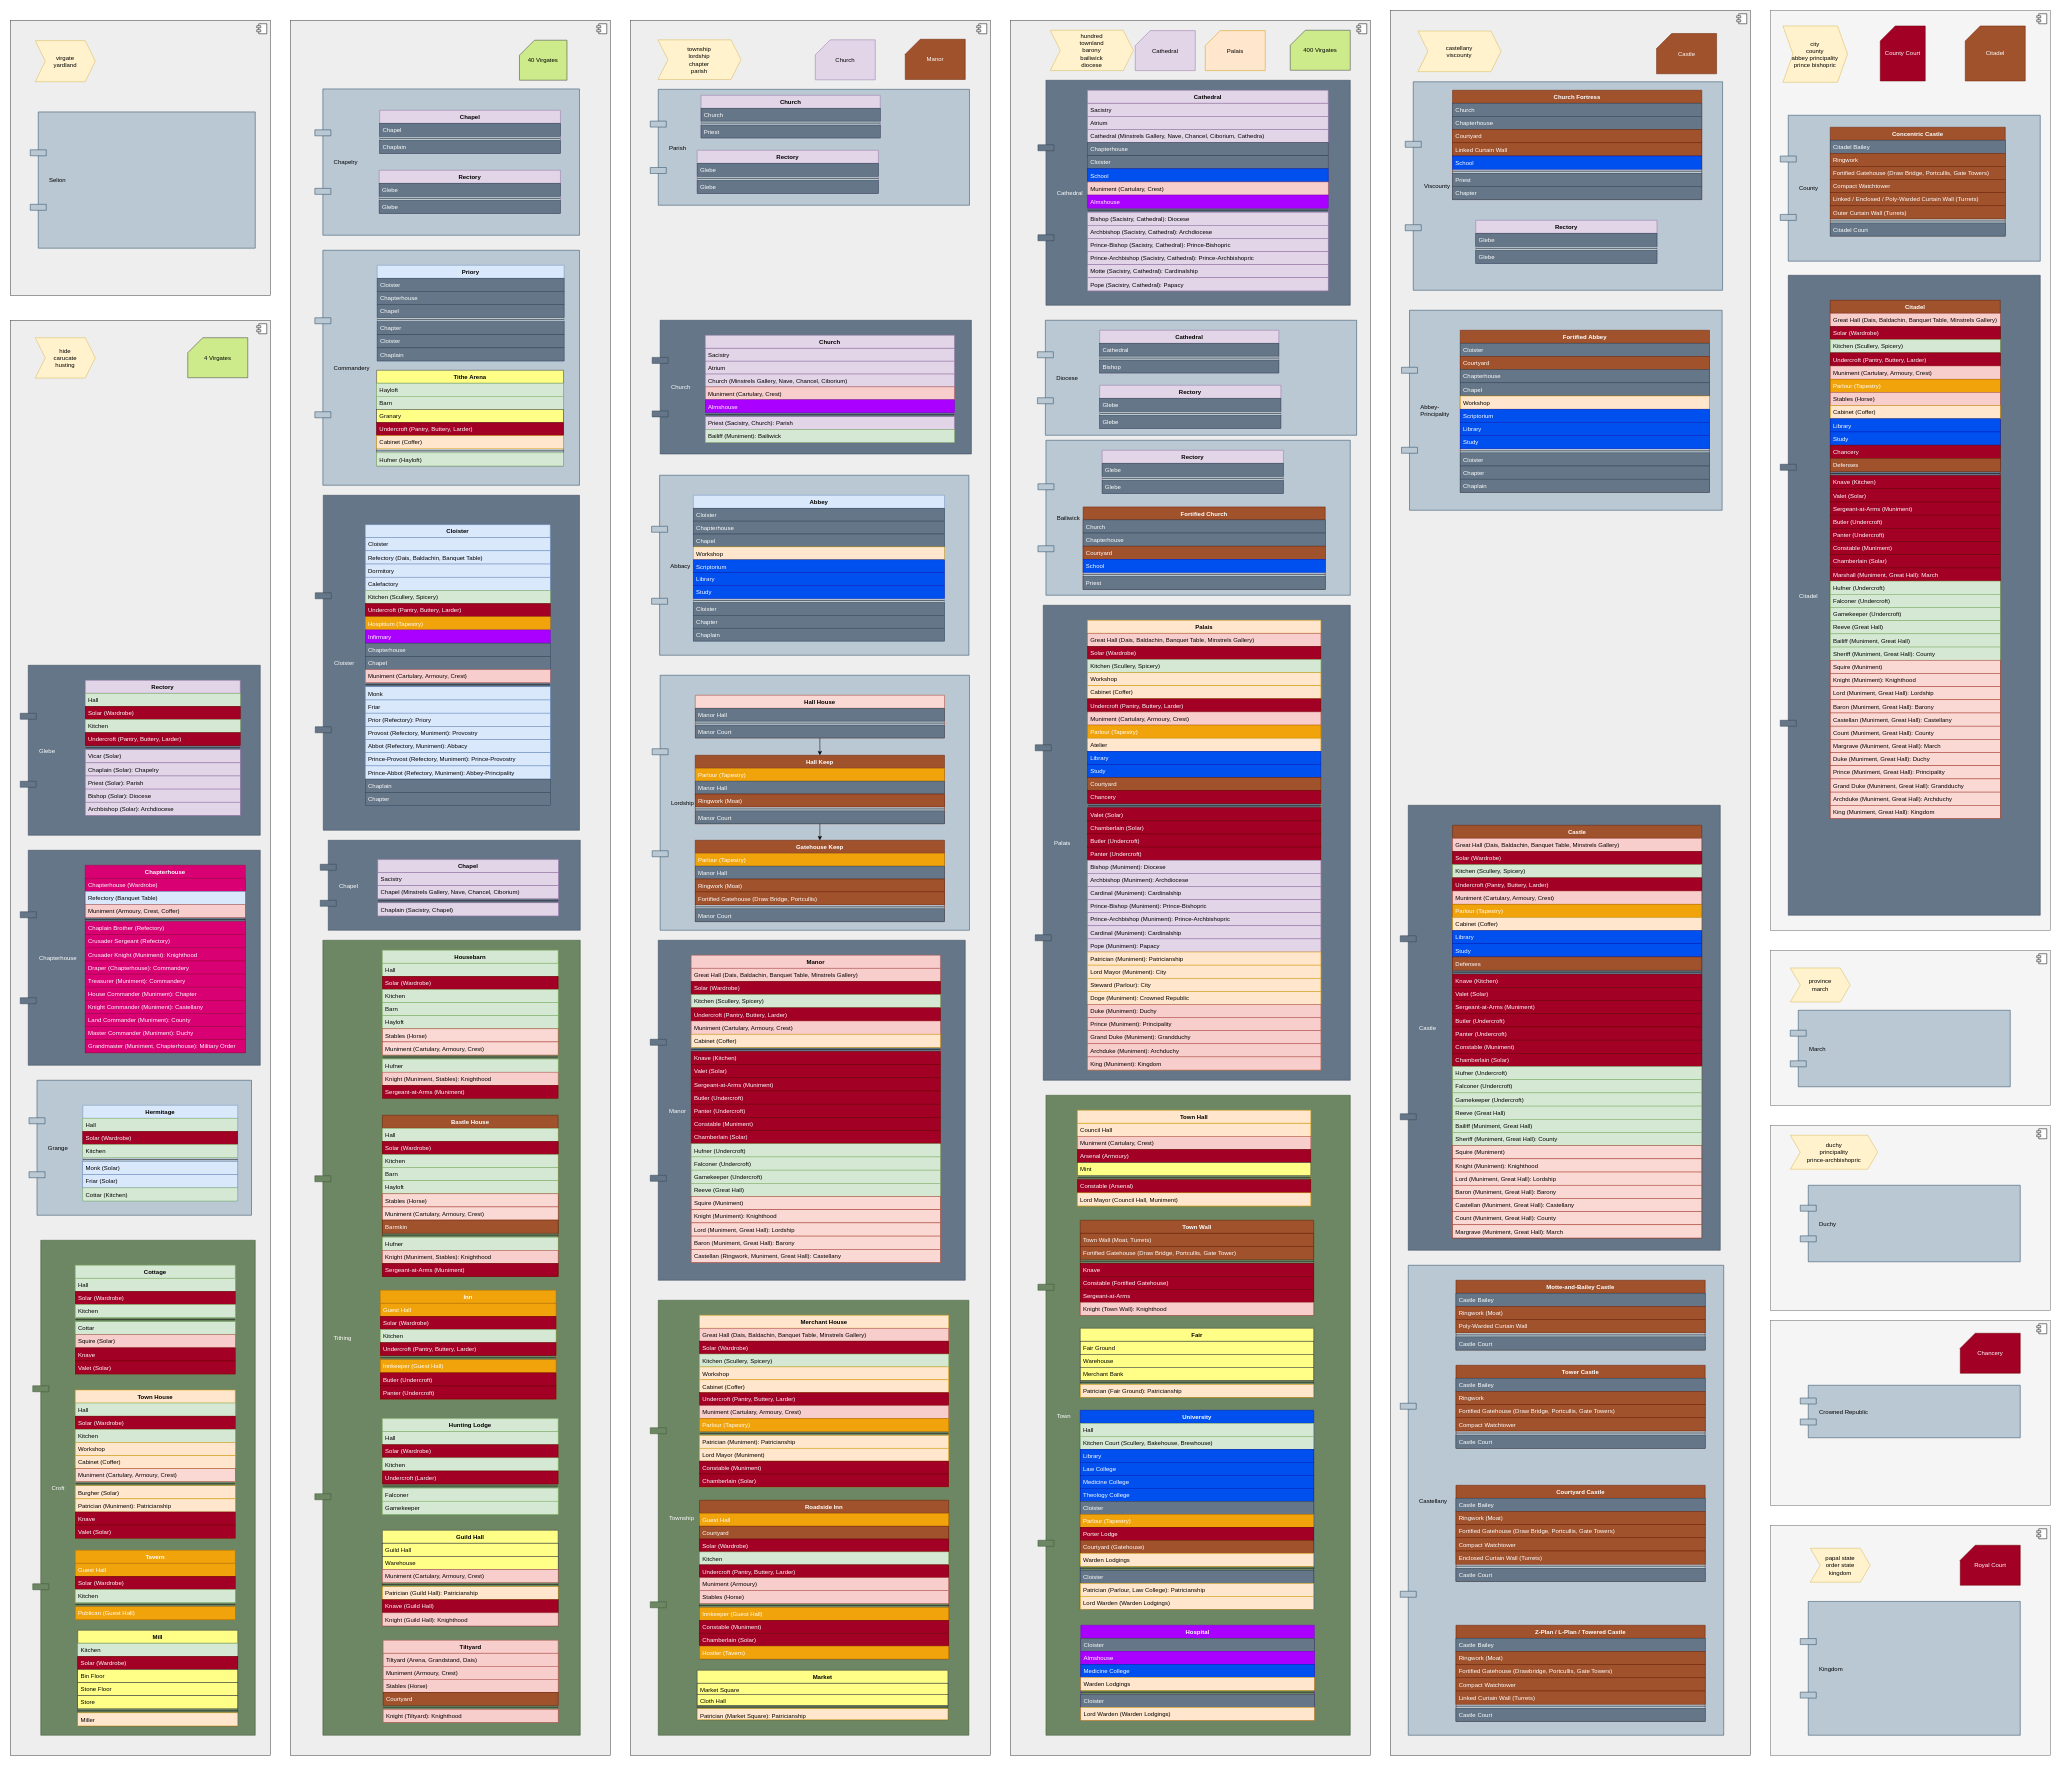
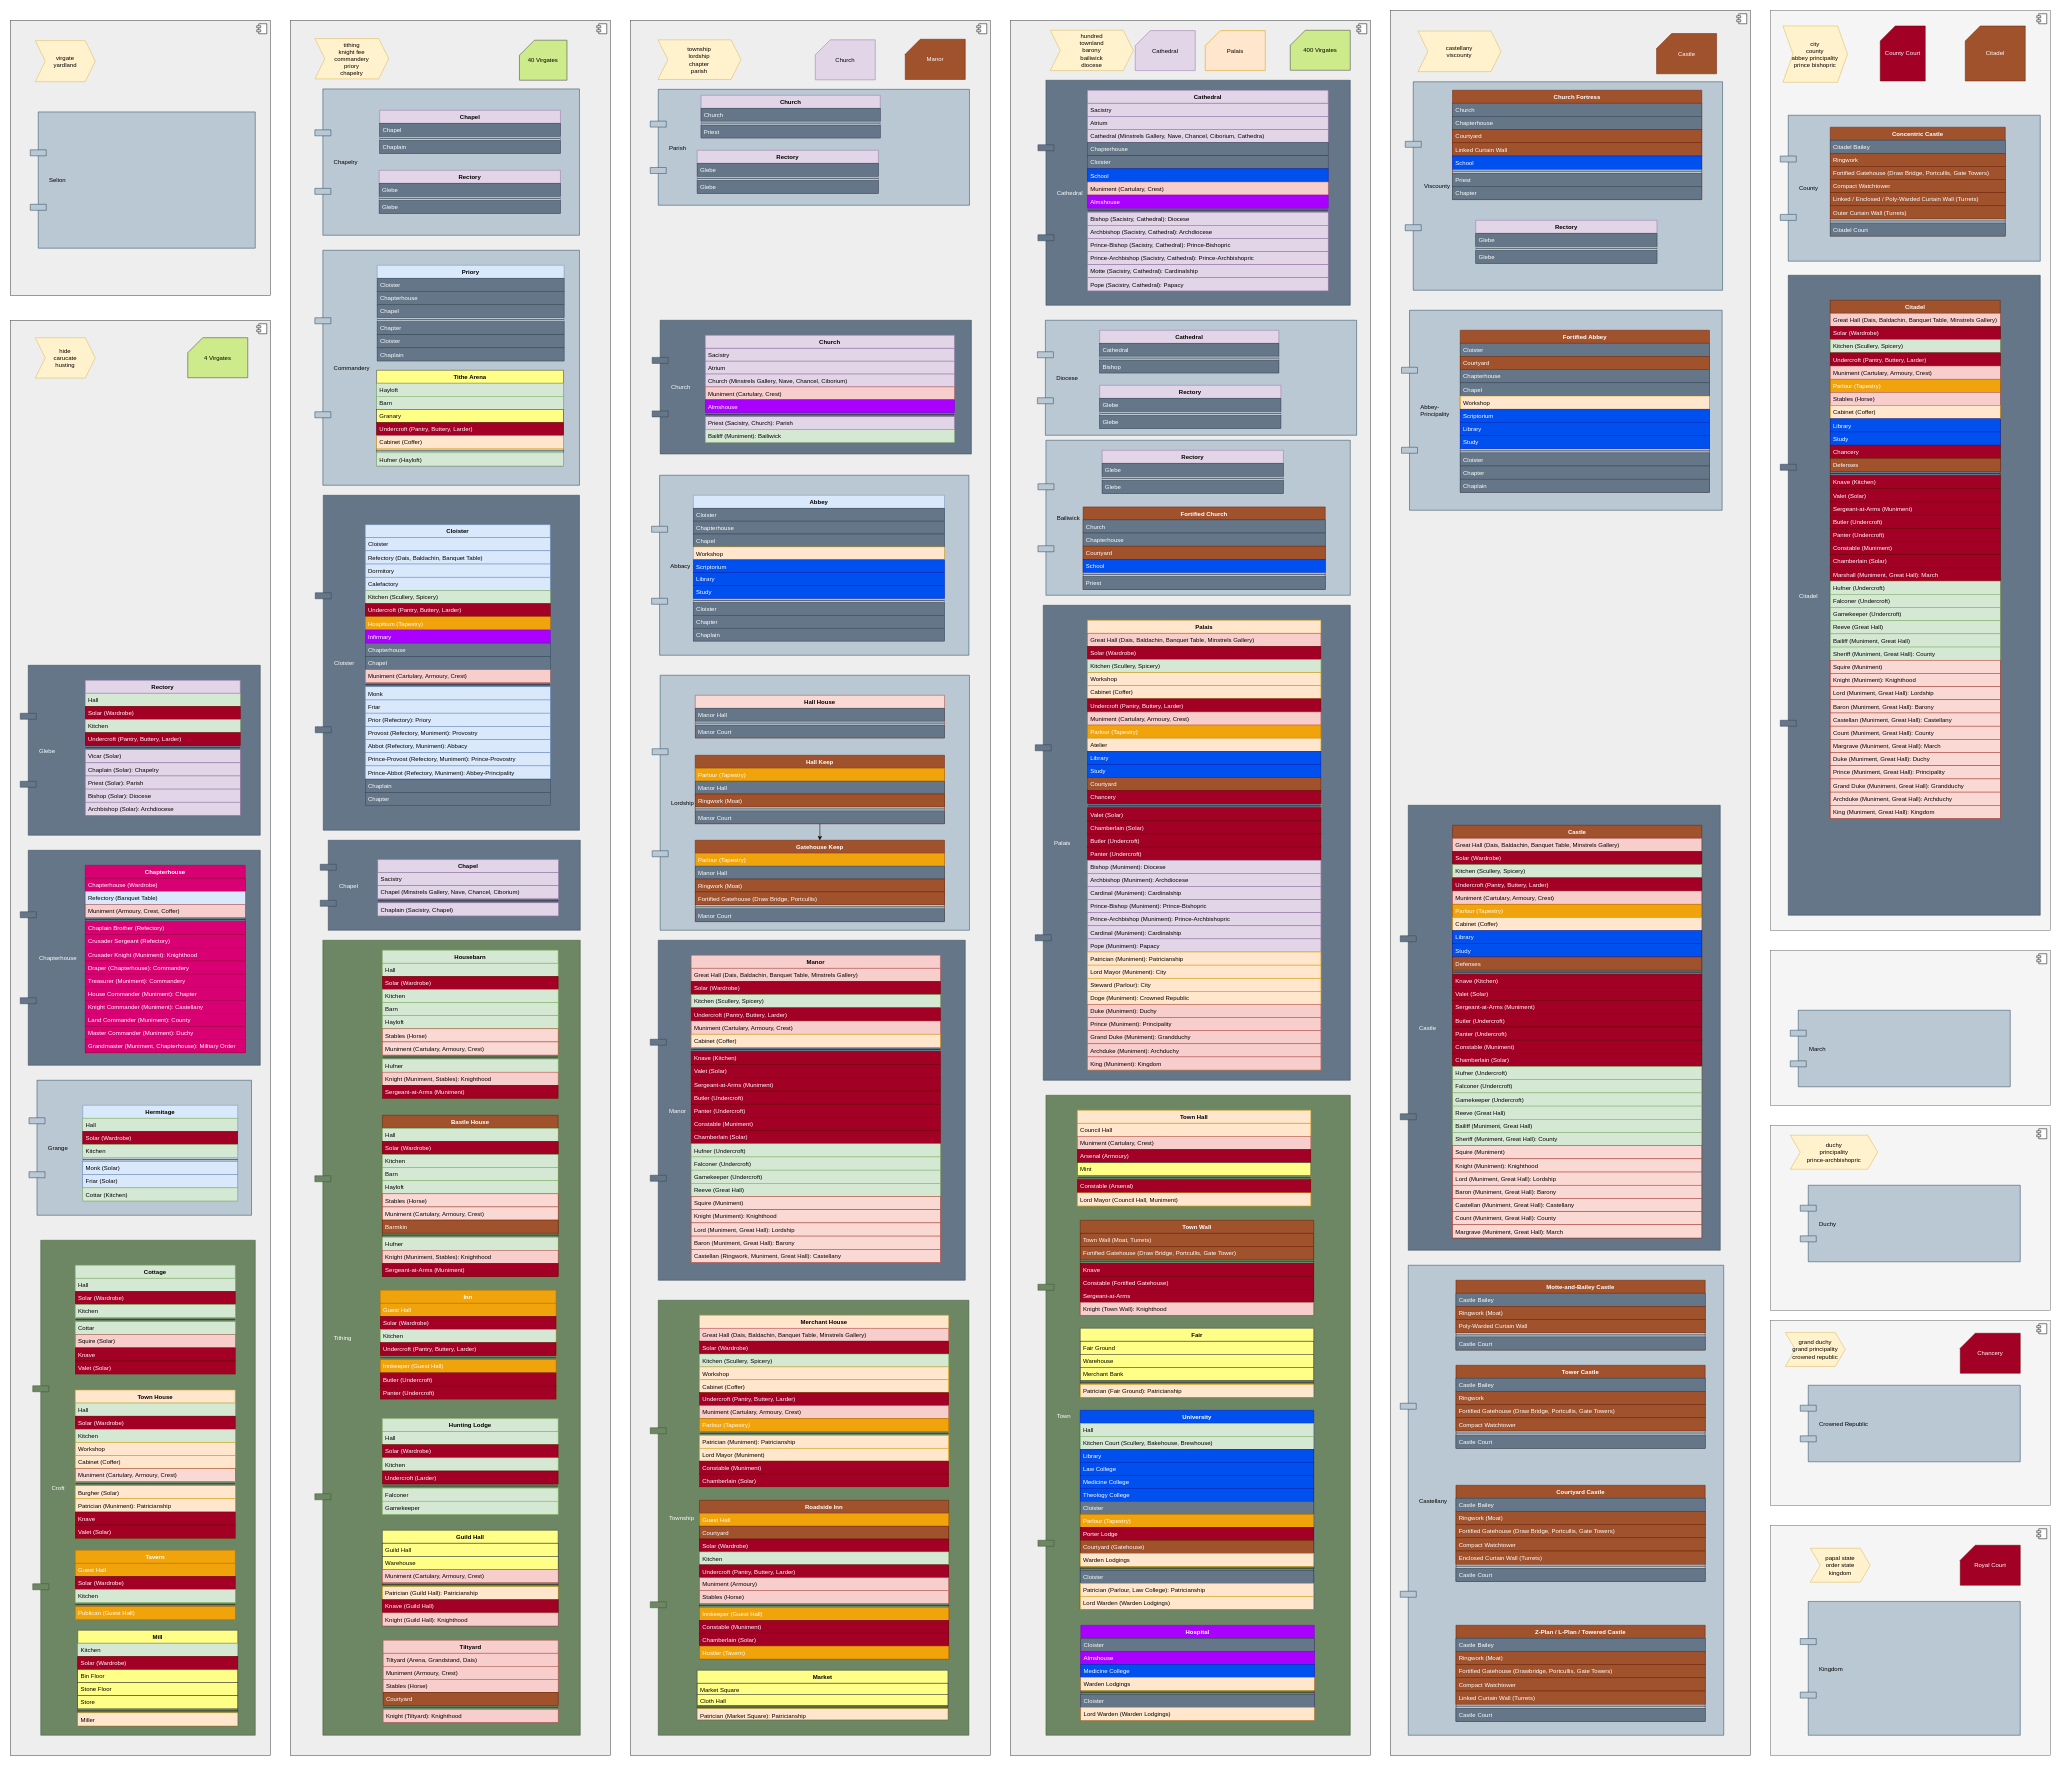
none -> (352, 59)
(820, 750) -> none
(1820, 985) -> none
none -> (1815, 1349)
(1910, 1412) -> (1910, 1424)
